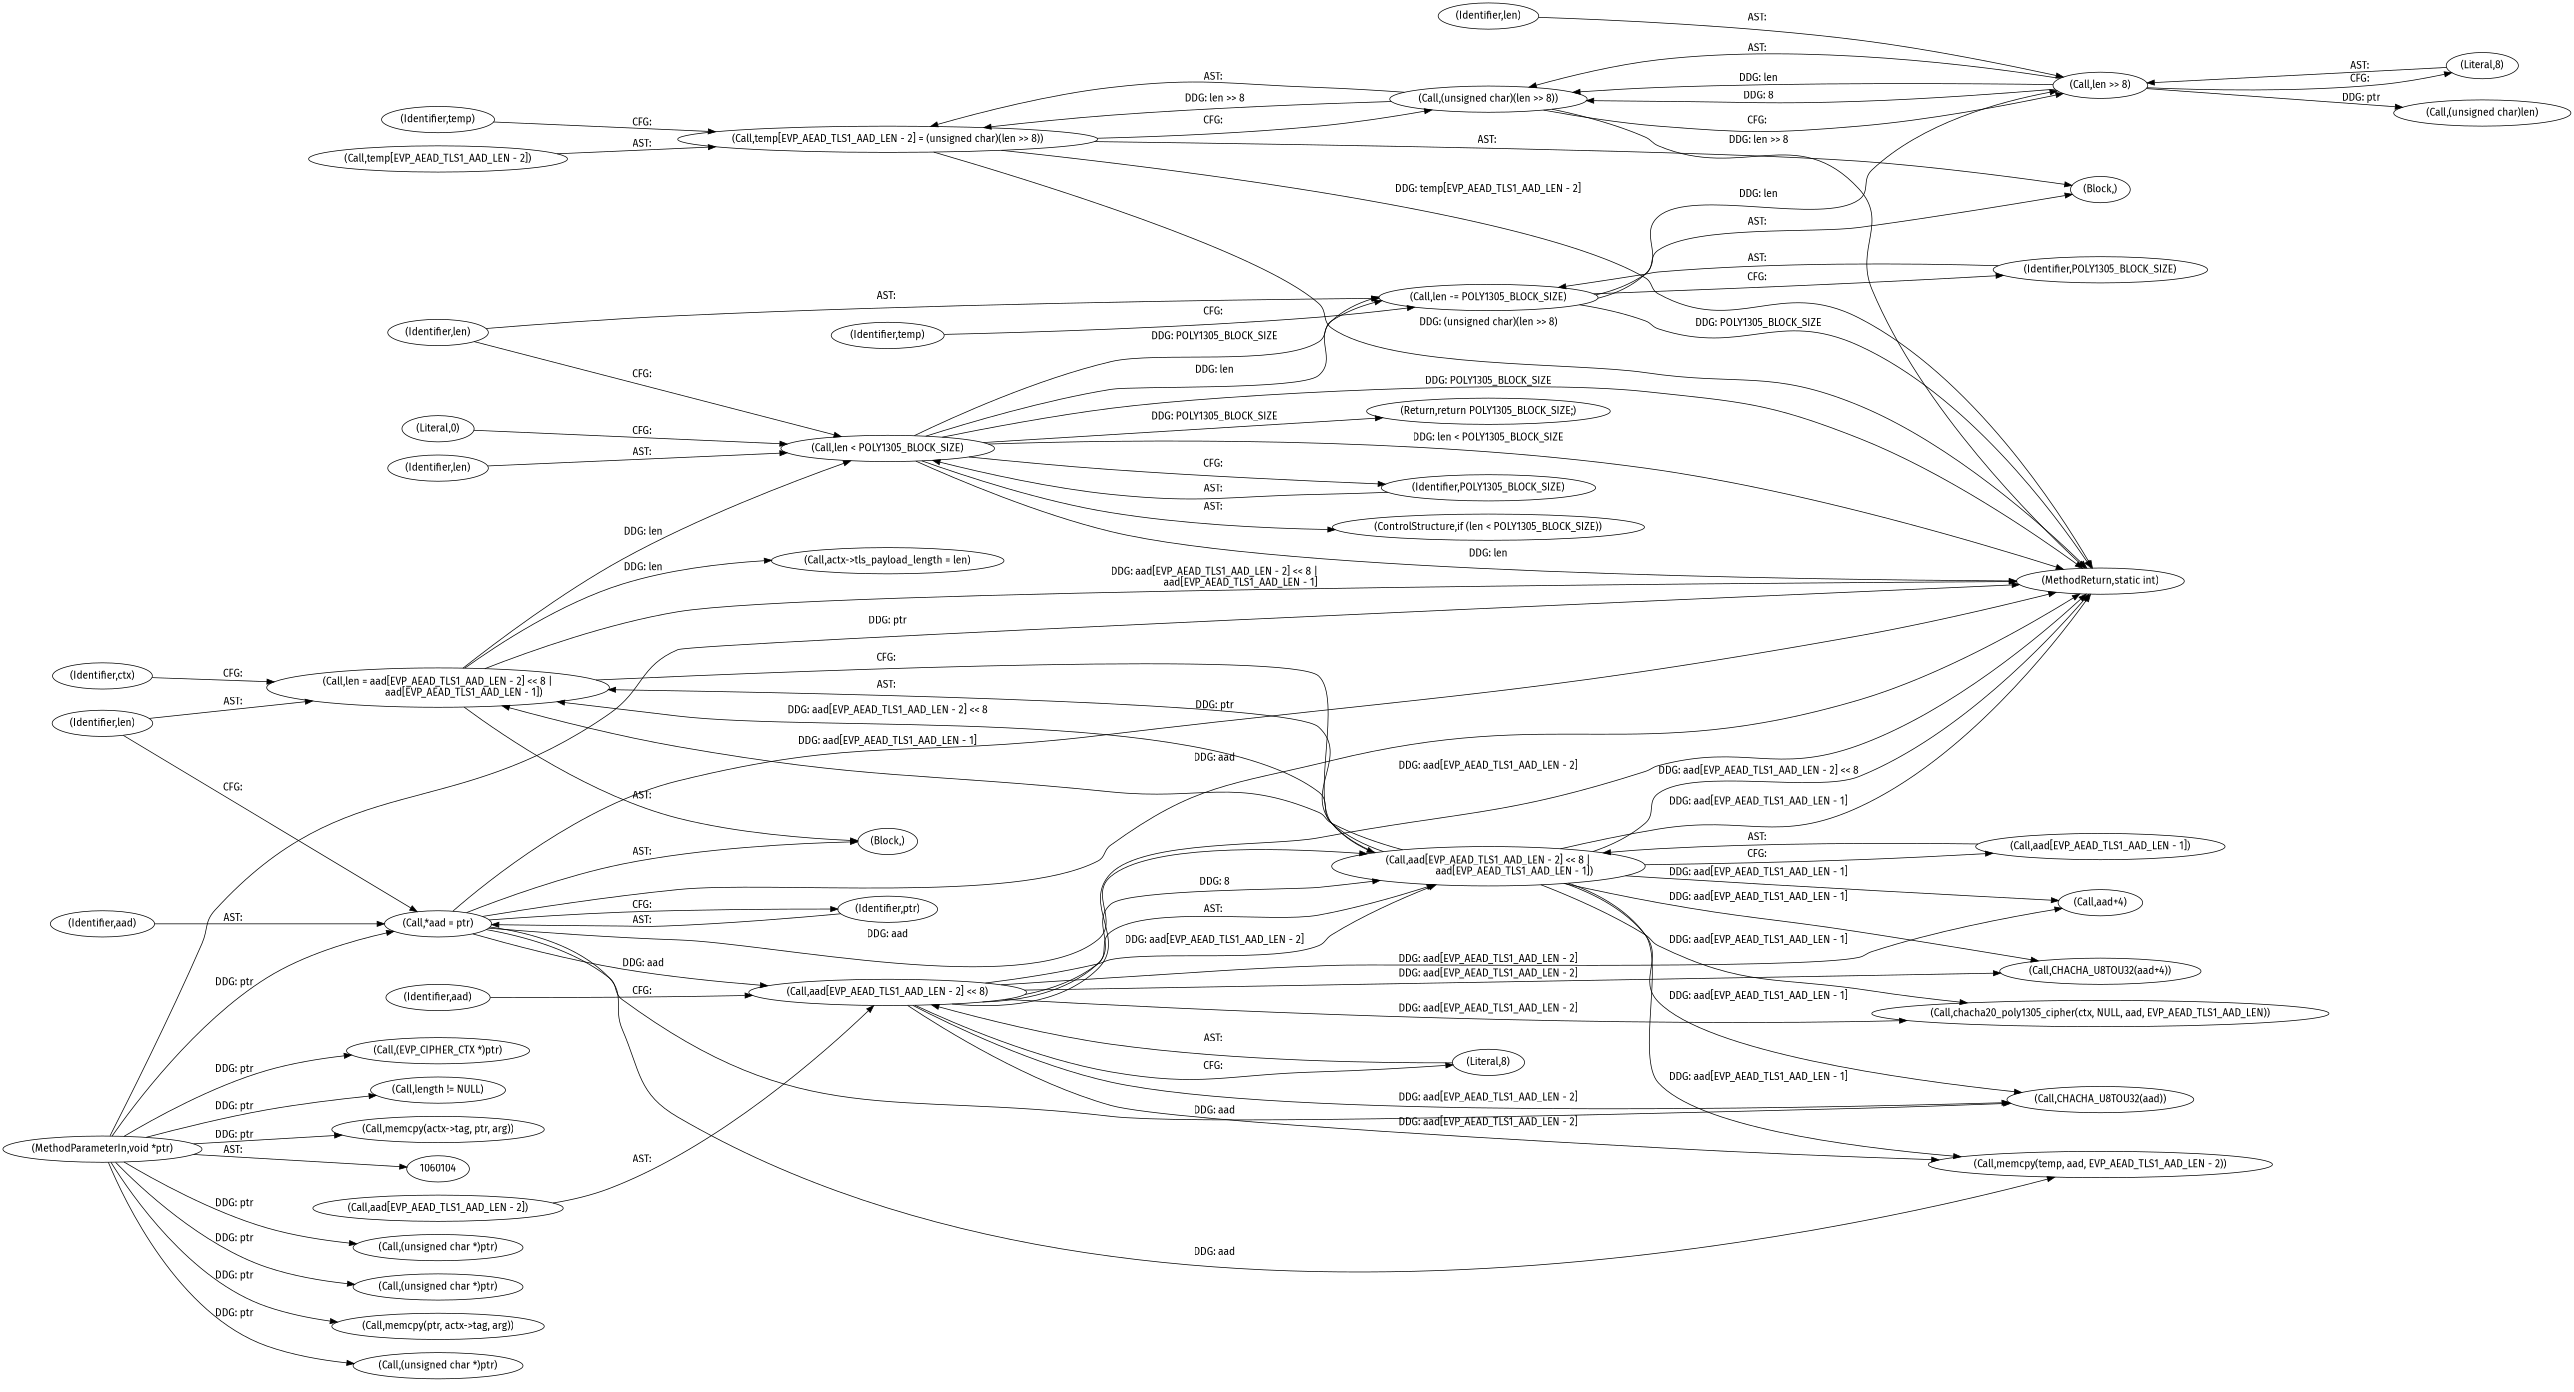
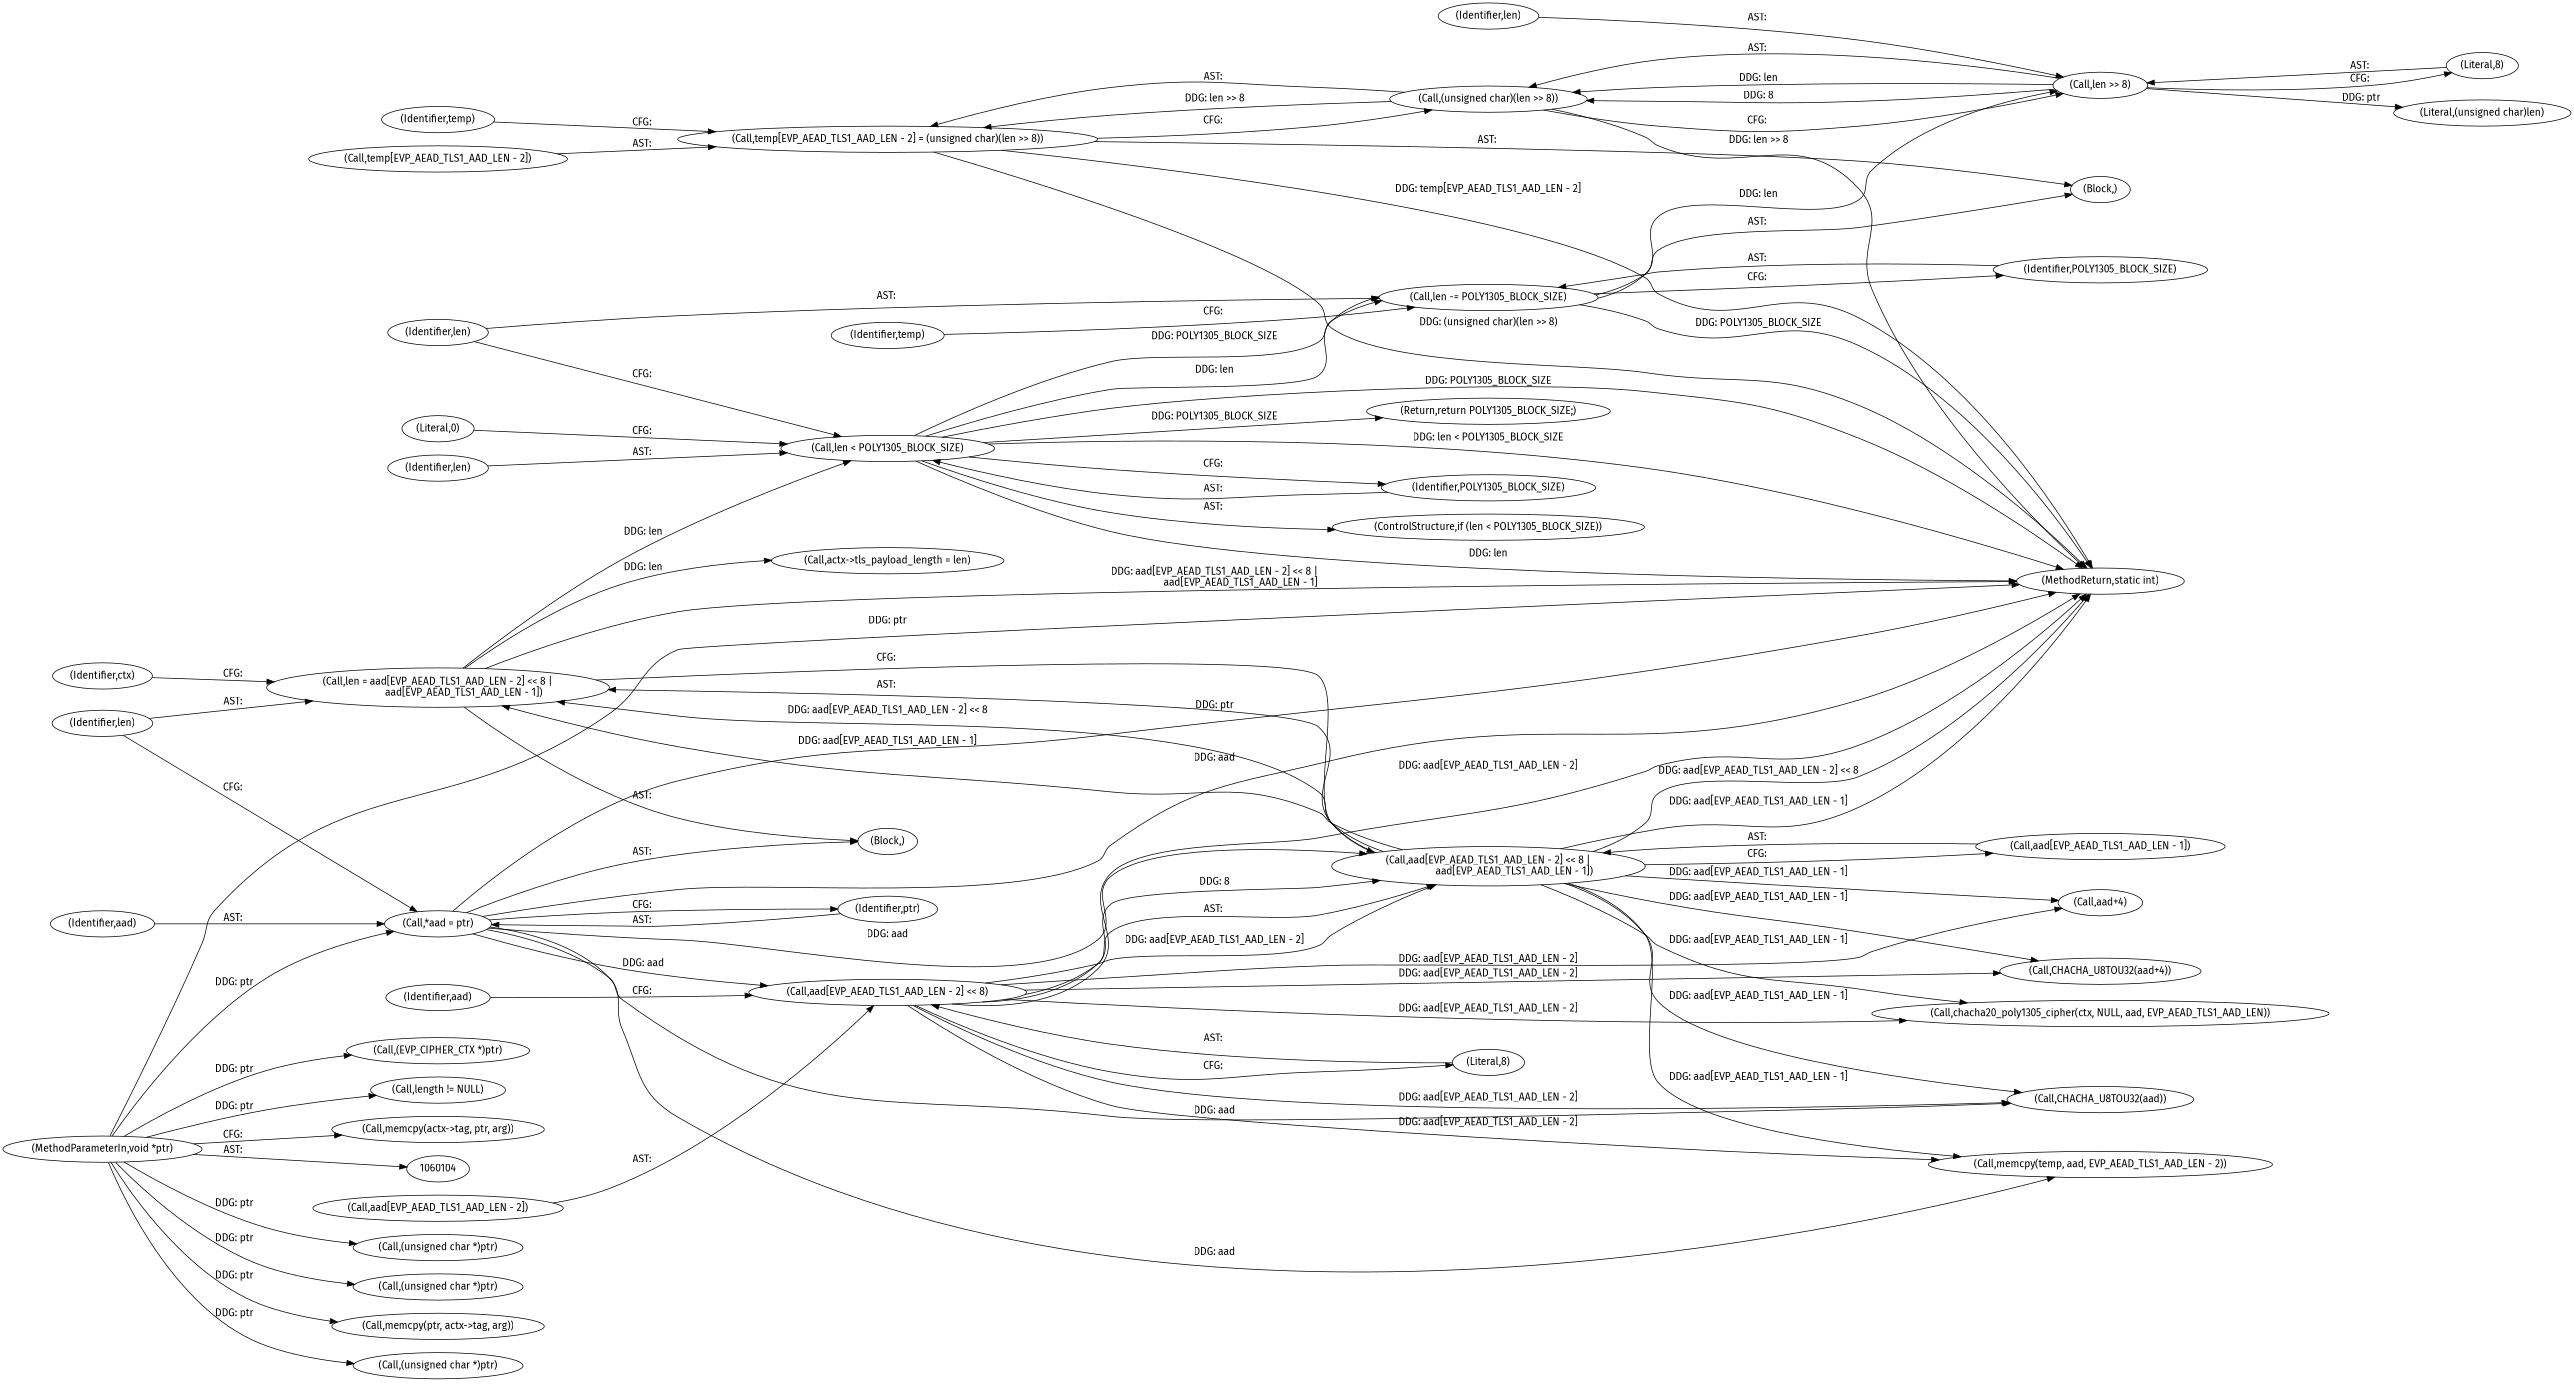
(2482, 113) -> (2482, 113)
(234, 1135) -> (234, 1135)
